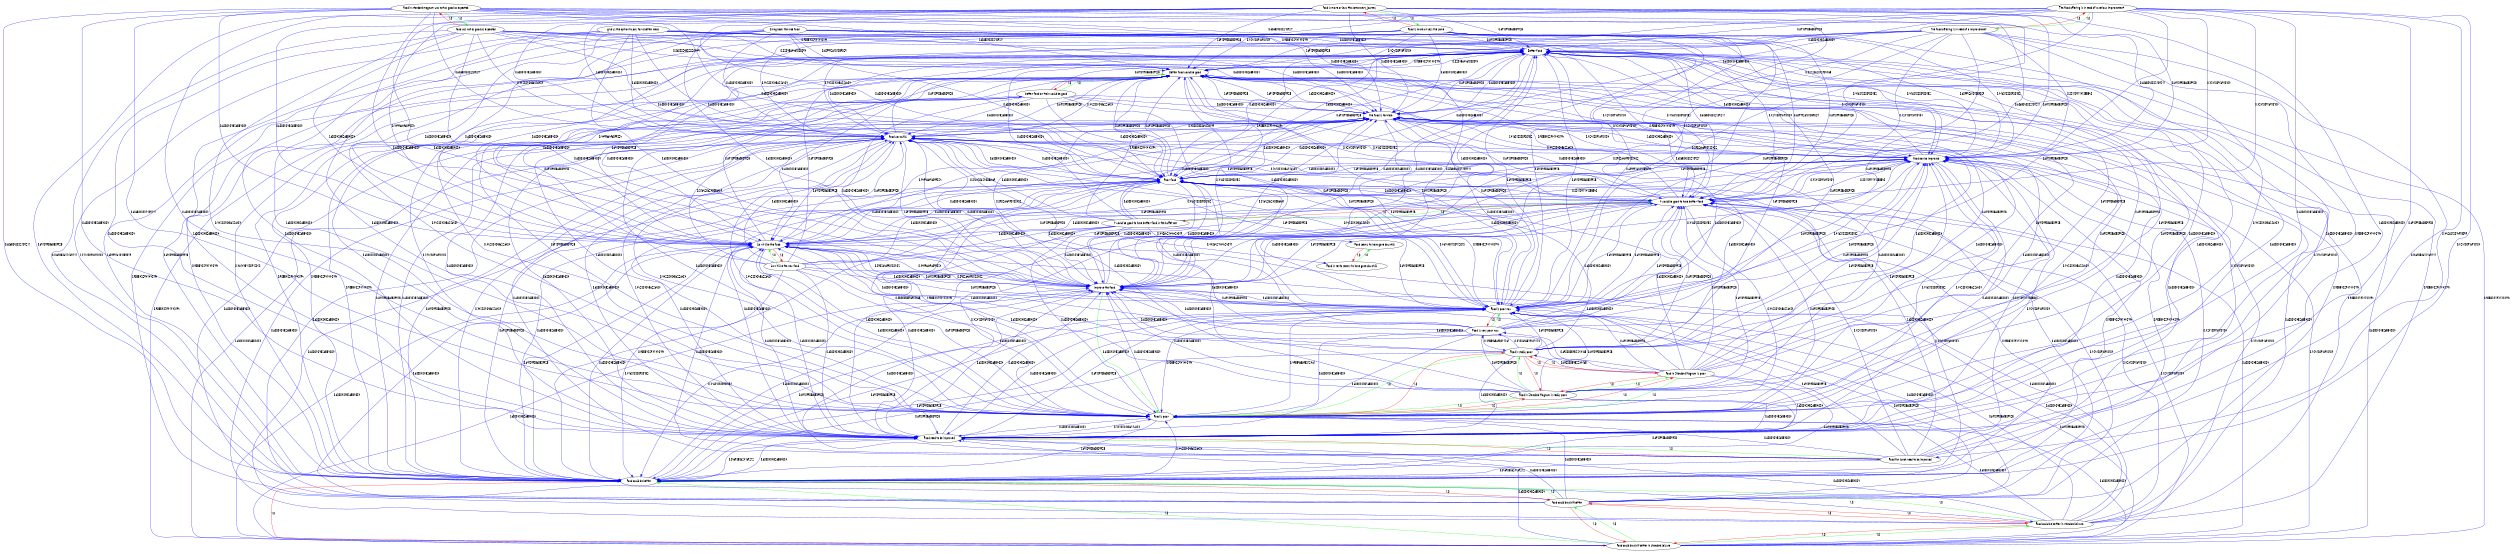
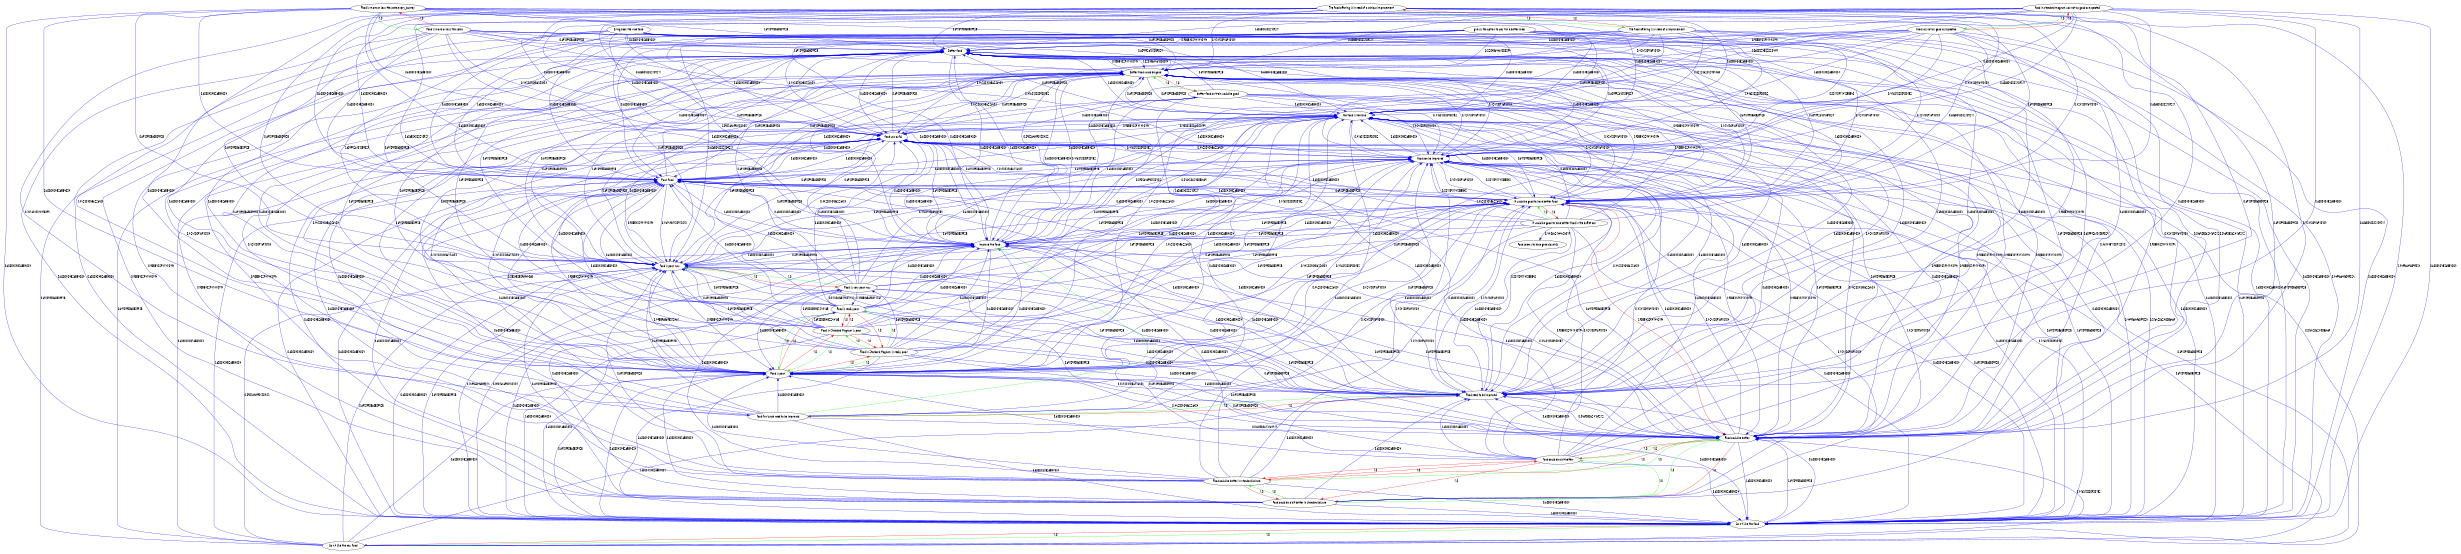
(1352, 266) -> none
(1104, 358) -> (932, 354)
(1021, 449) -> (1081, 374)
(1763, 474) -> (1617, 307)
(1619, 493) -> (1474, 472)
